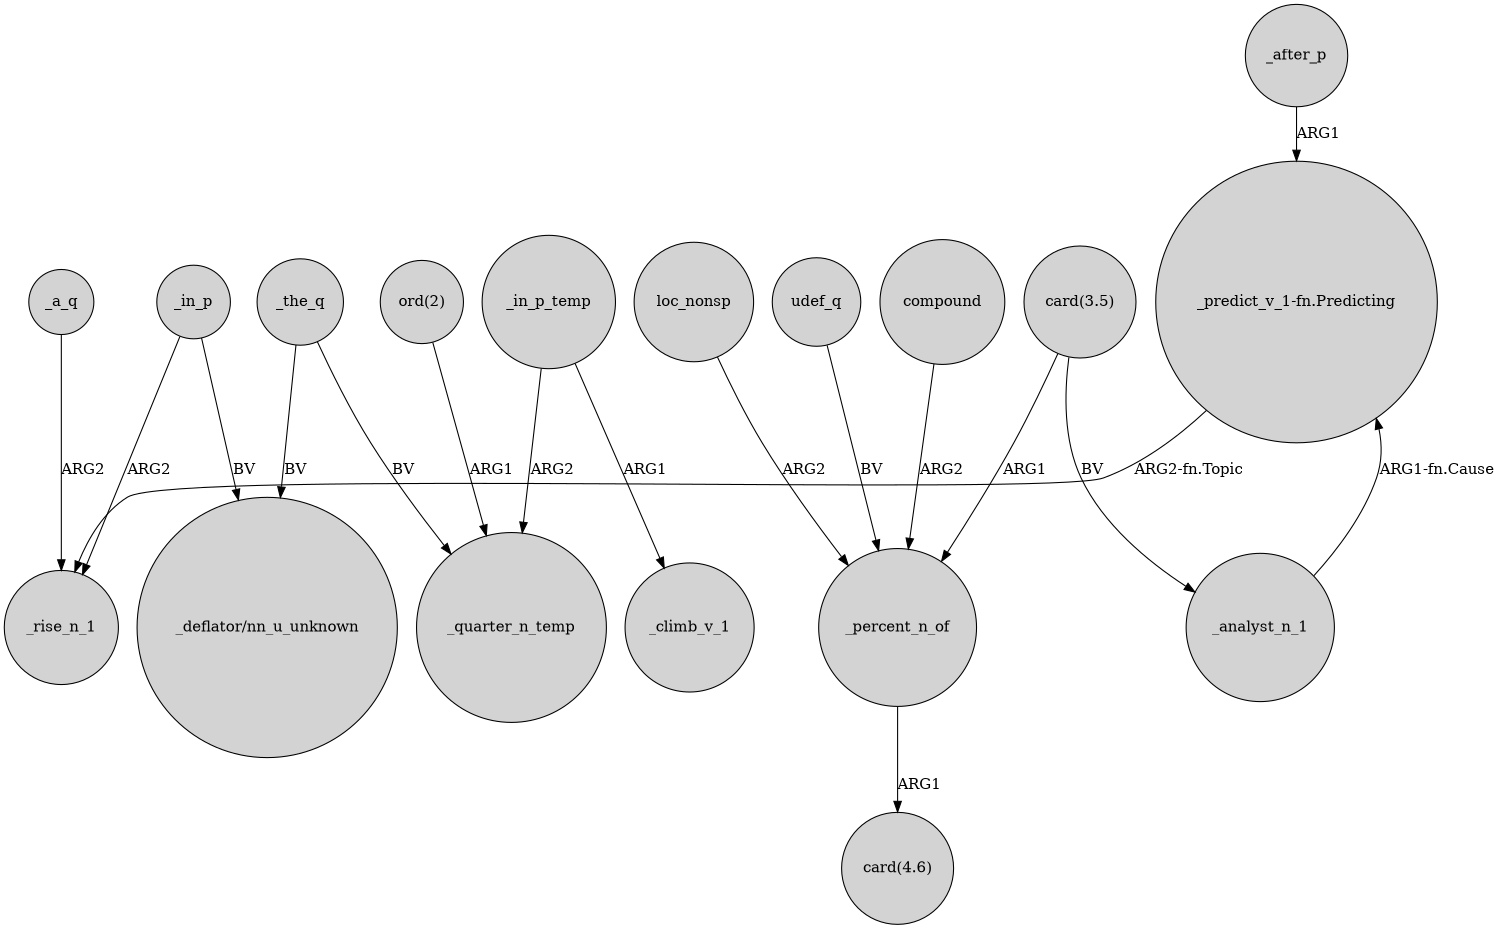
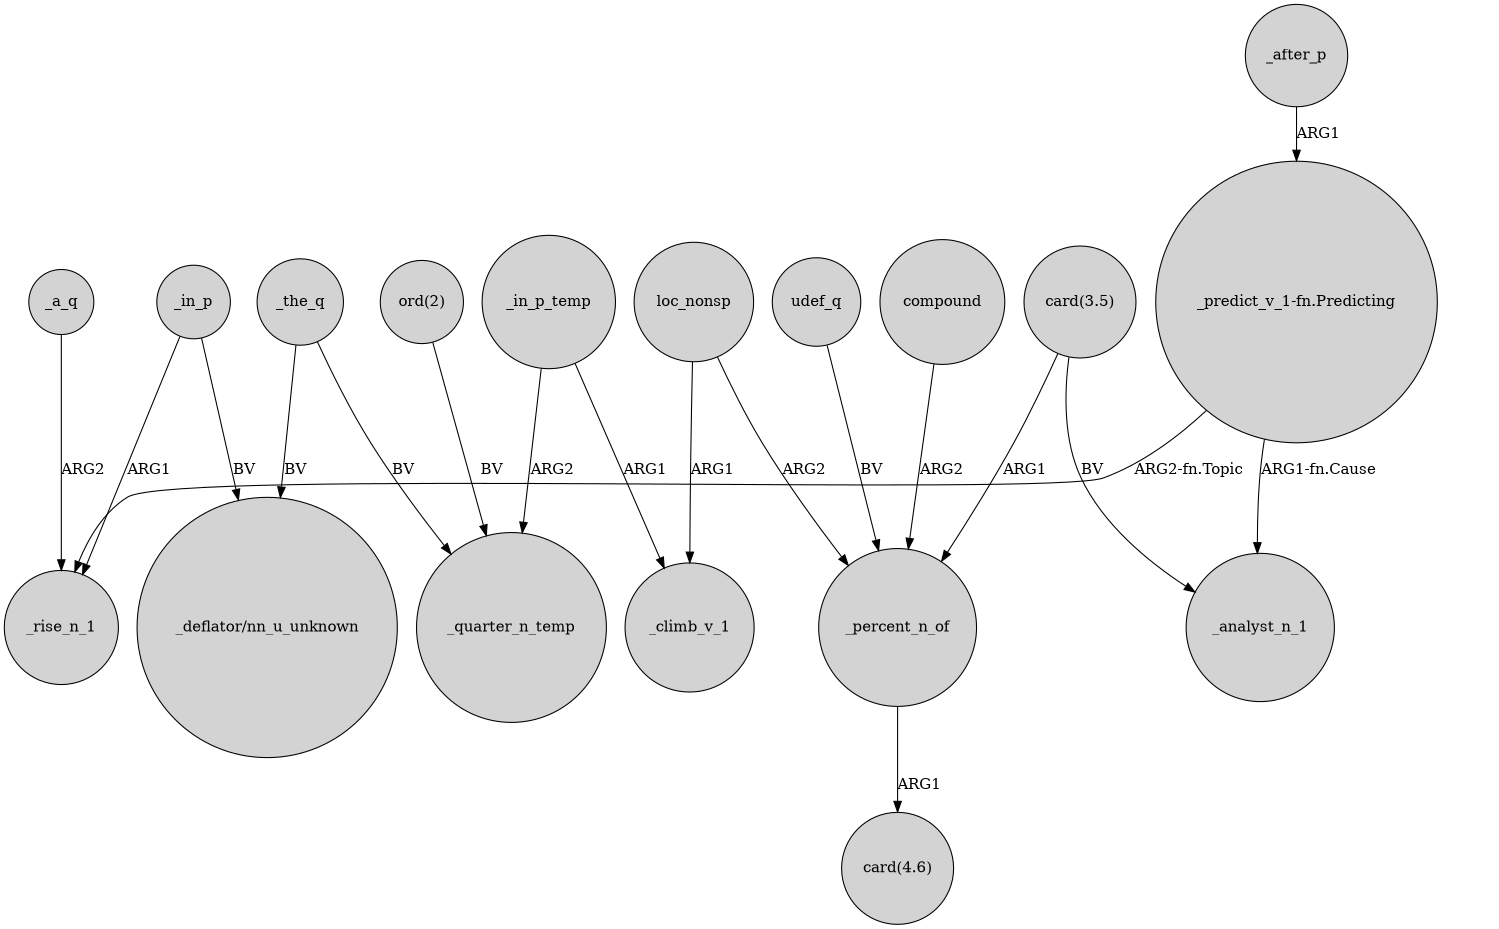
none -> (691, 457)
(149, 470) -> (149, 470)
(492, 470) -> (492, 470)
(1363, 509) -> (1259, 491)
